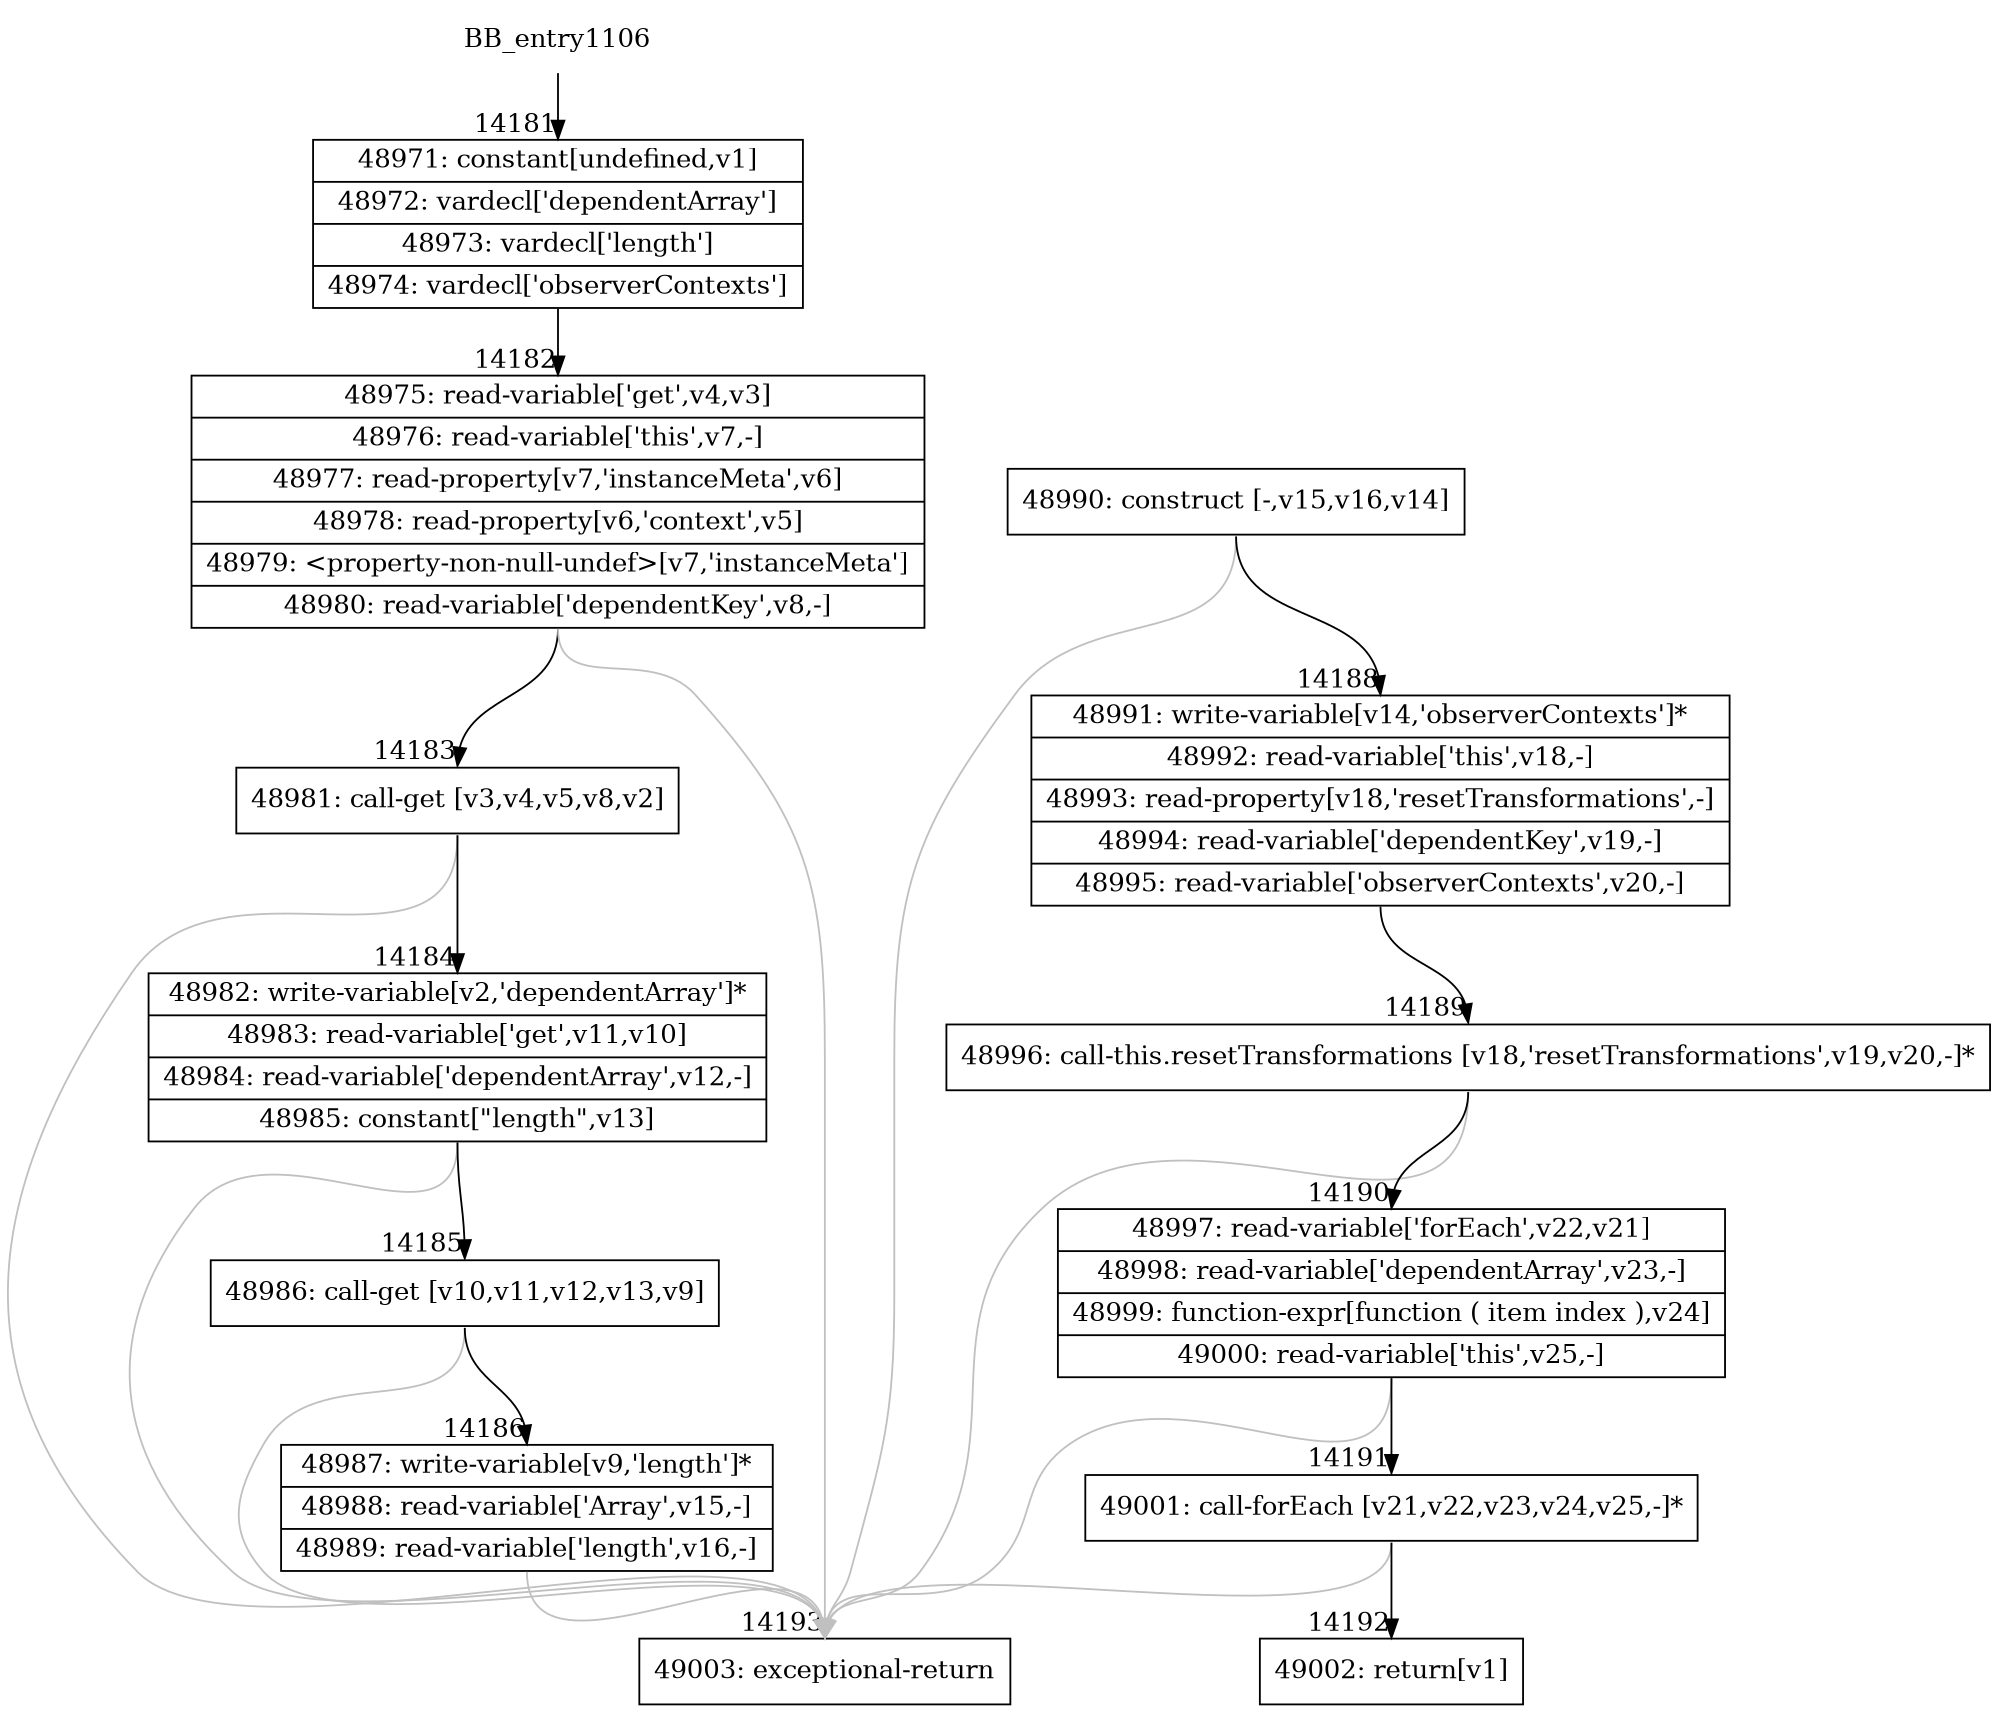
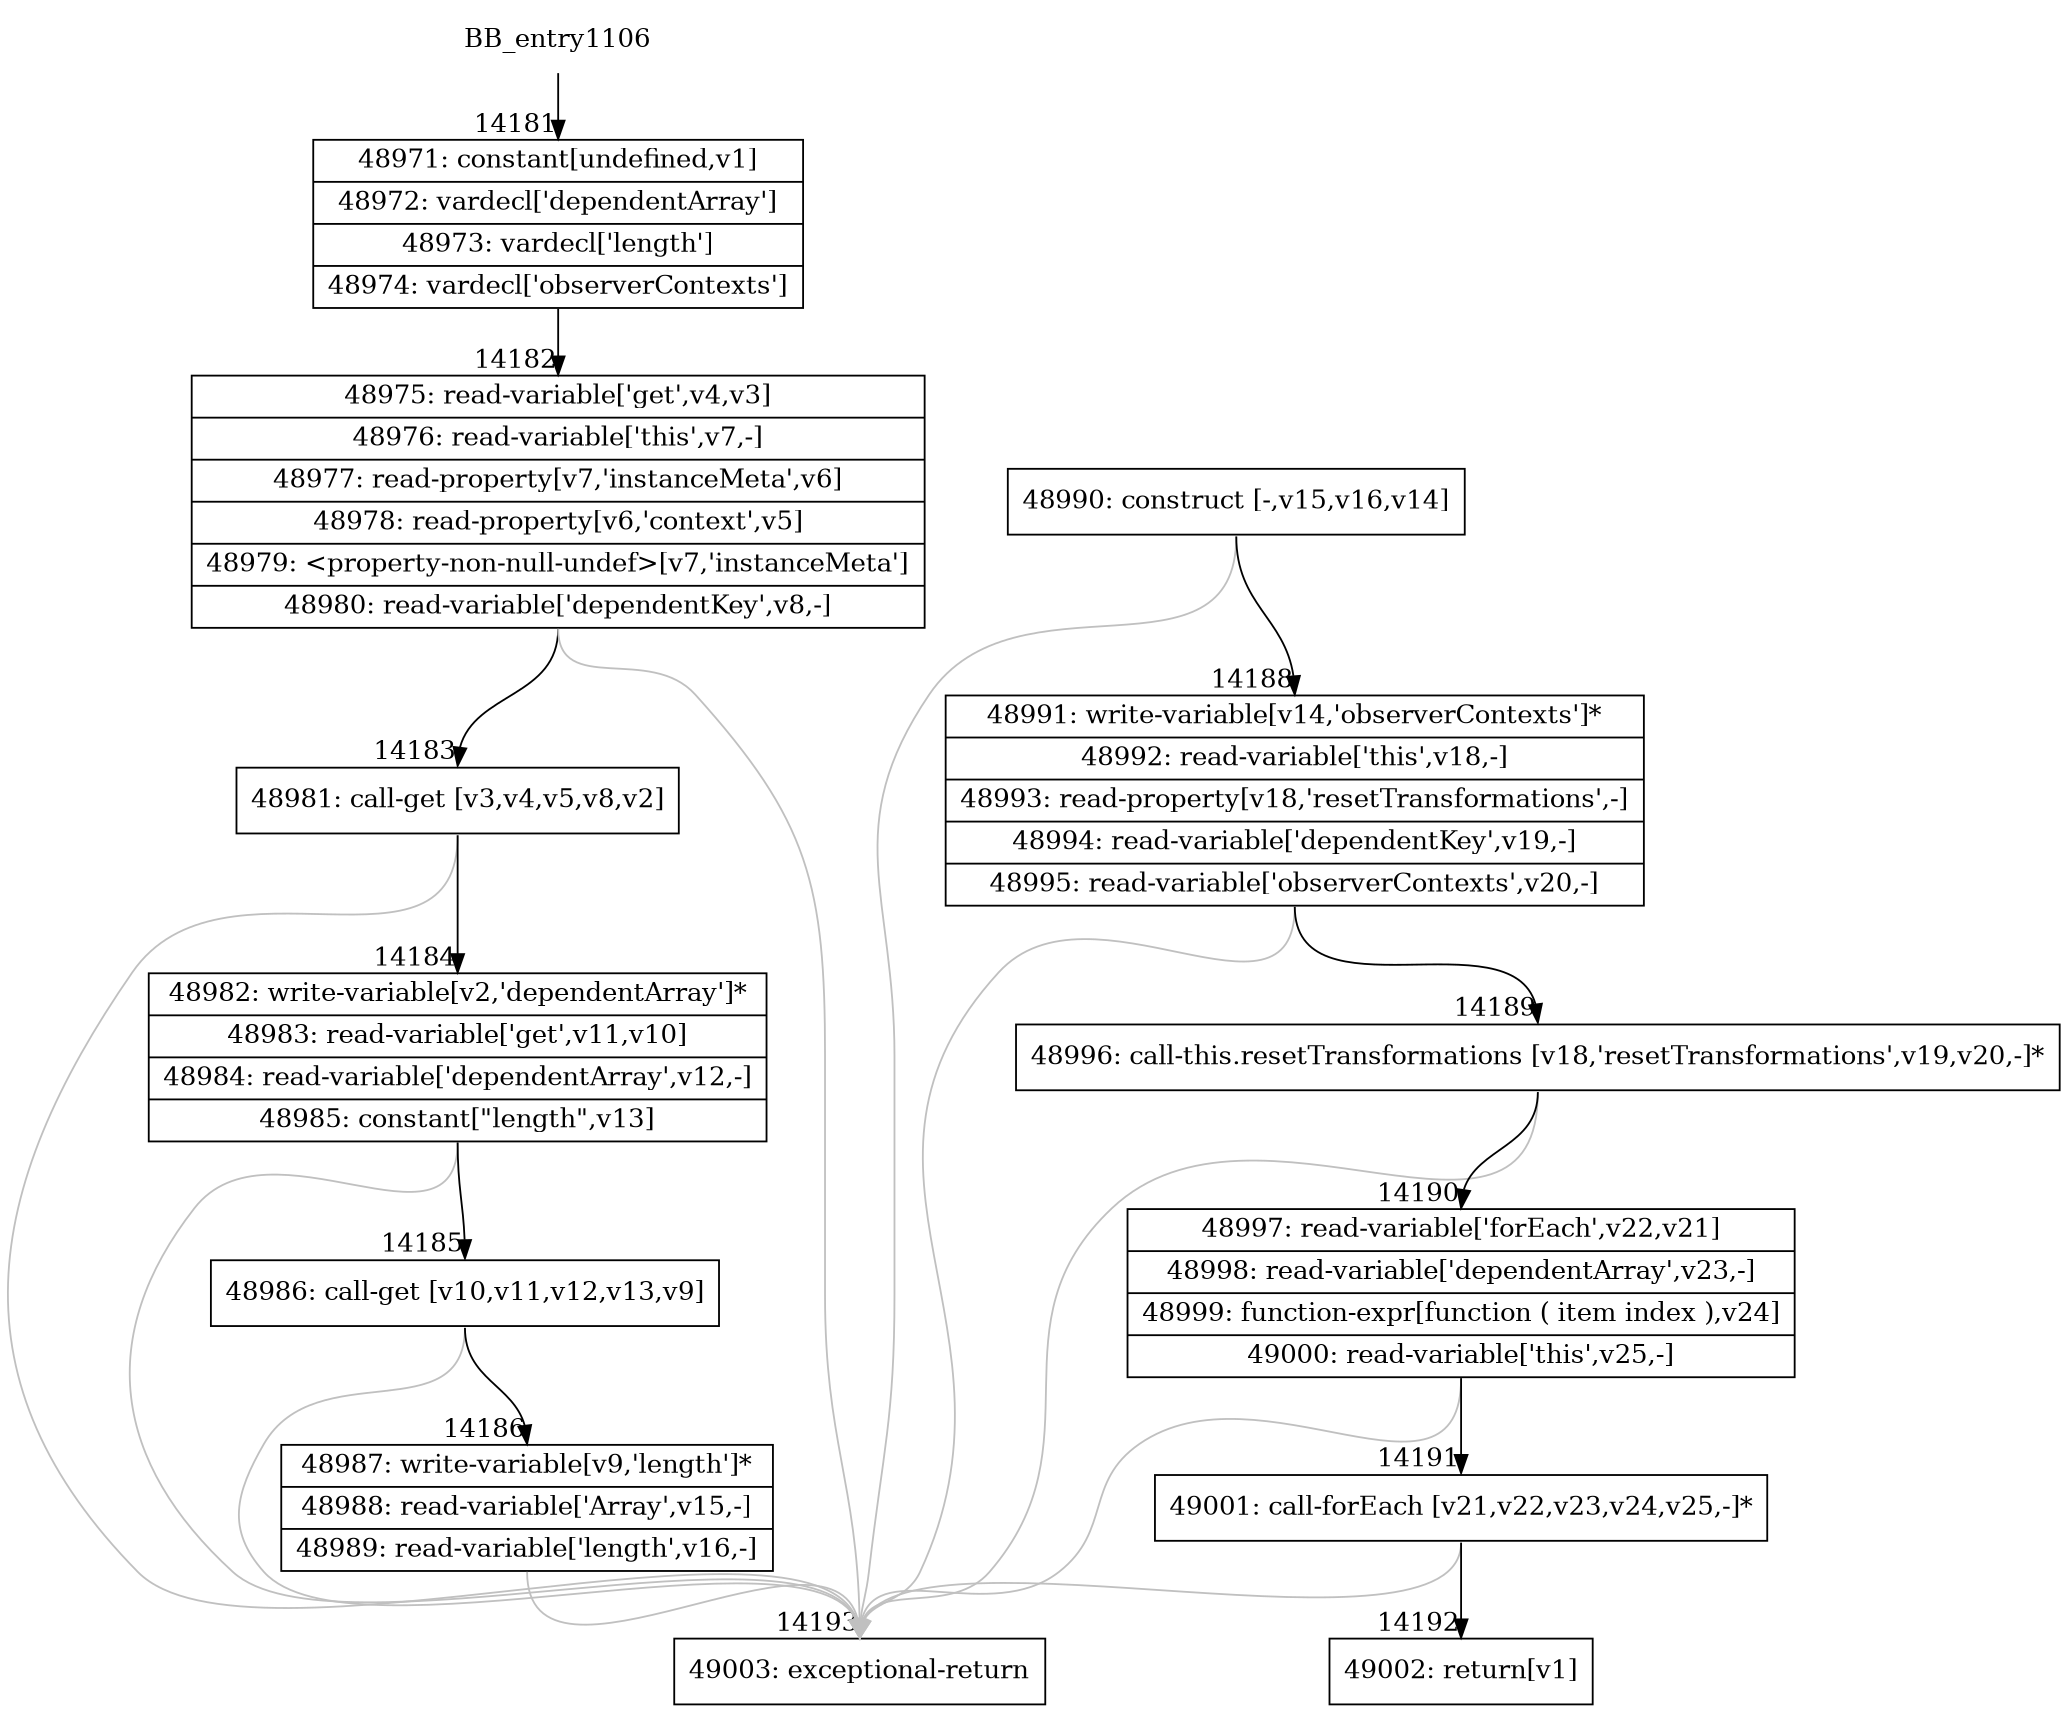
none -> (925, 1133)
